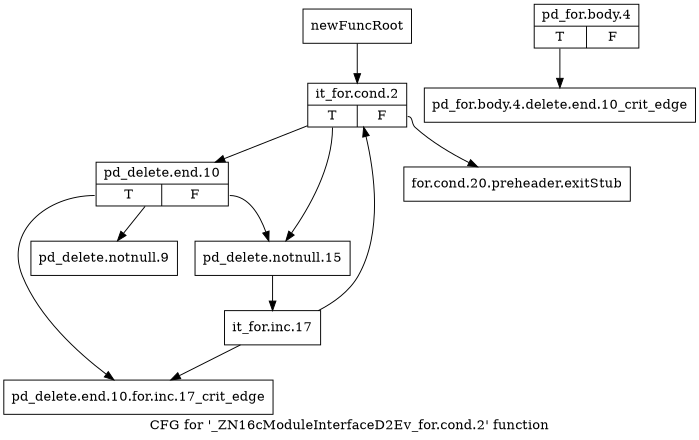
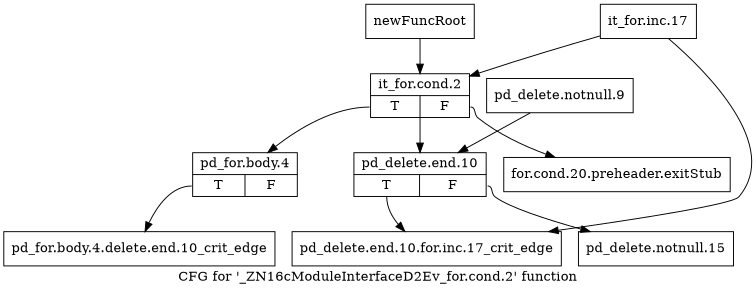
(320, 183) -> (320, 119)
(134, 220) -> (503, 128)
(273, 288) -> none
